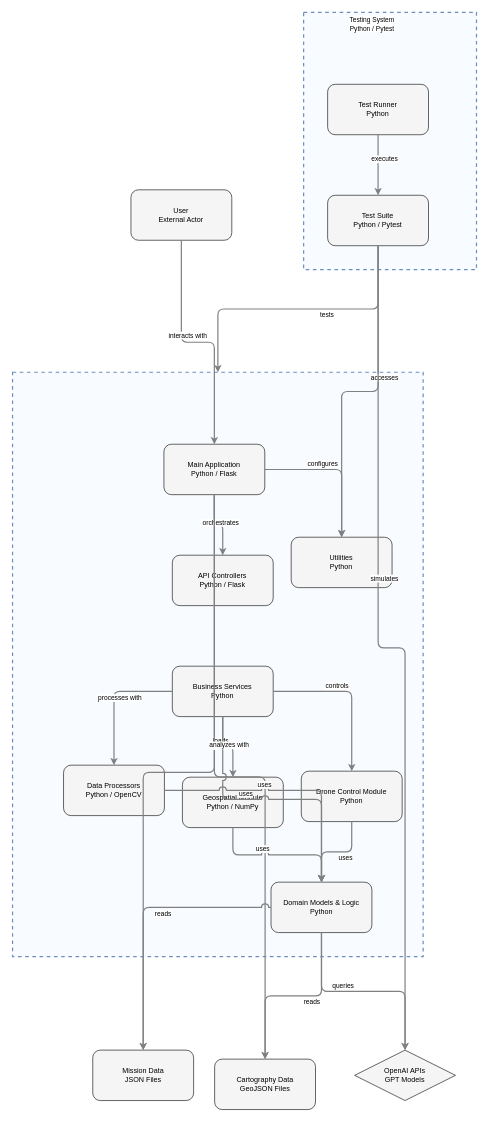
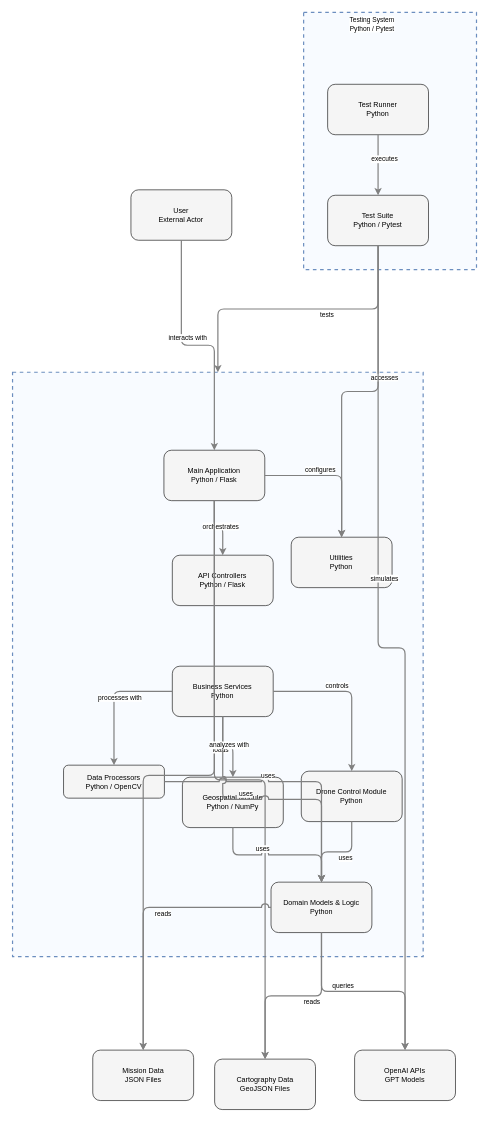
(214, 470) -> (214, 476)
(114, 791) -> (114, 782)
(405, 1076) -> (405, 1076)
